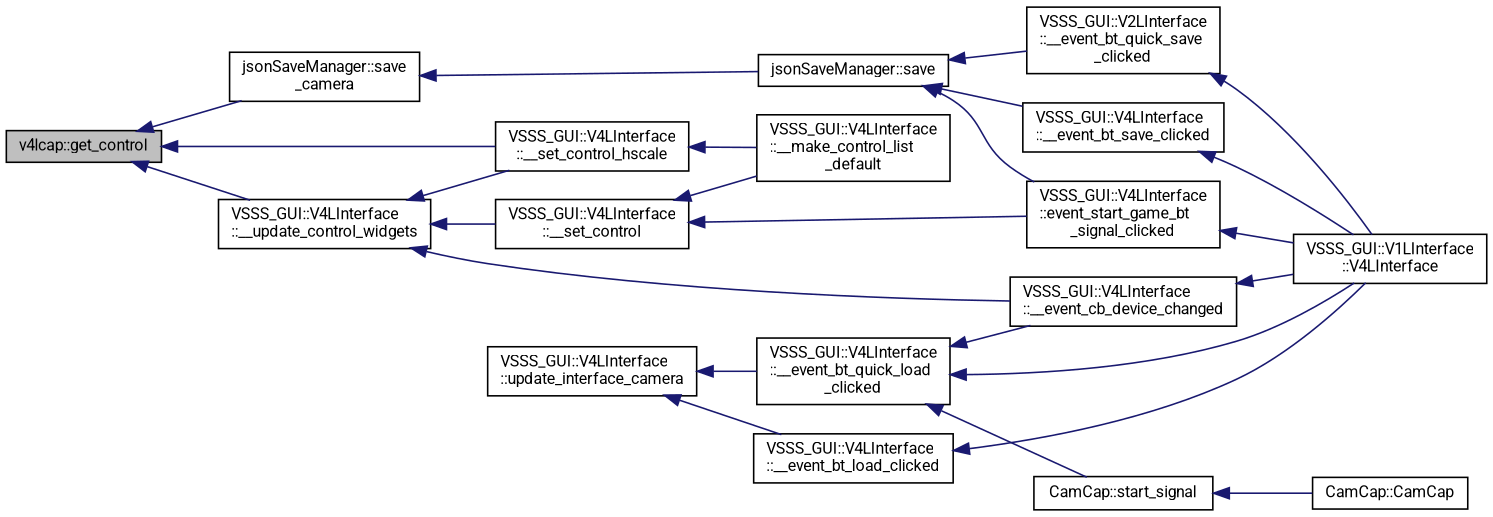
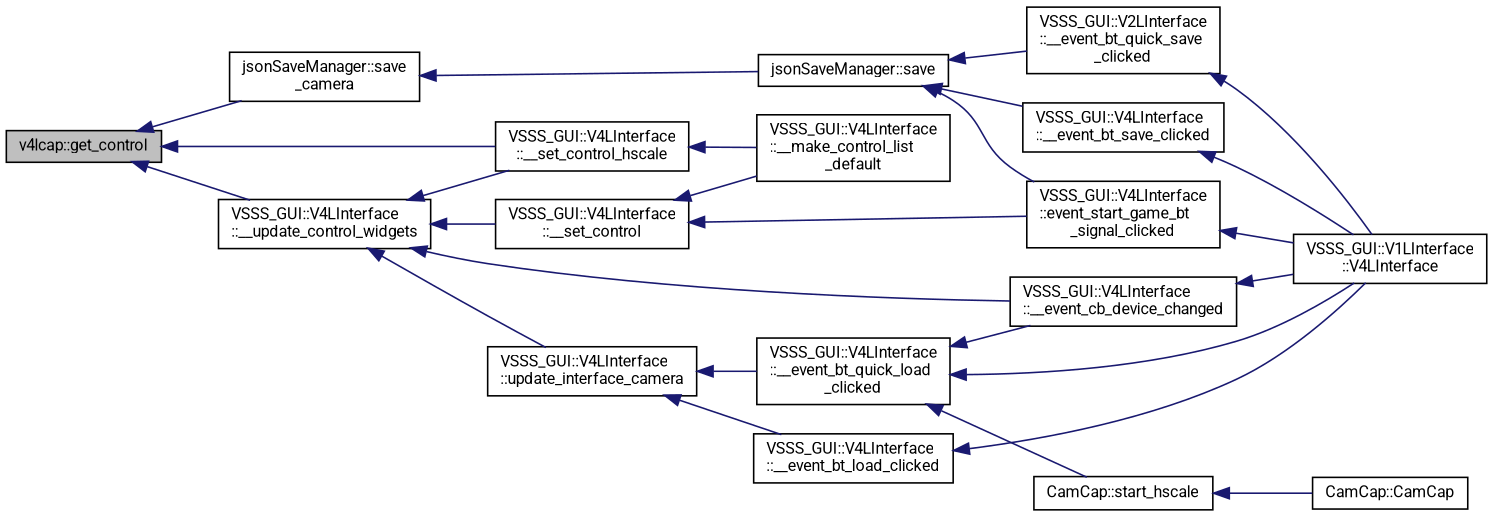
none -> (464, 302)
(1123, 493) -> (1123, 493)
